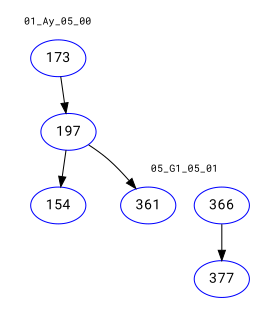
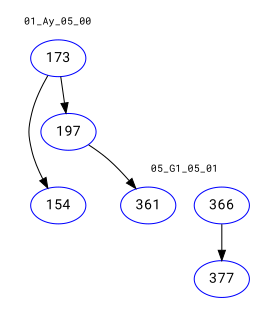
(64, 163) -> (29, 127)
